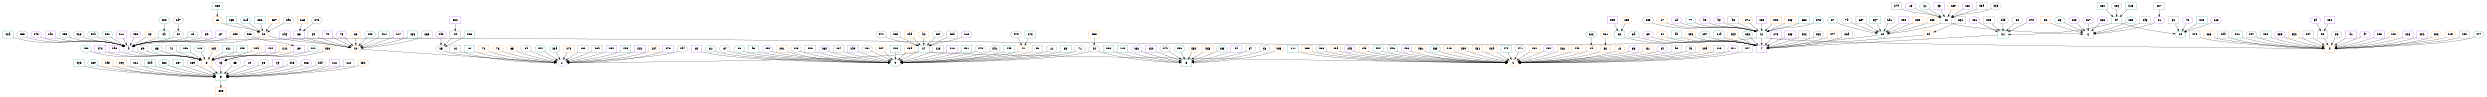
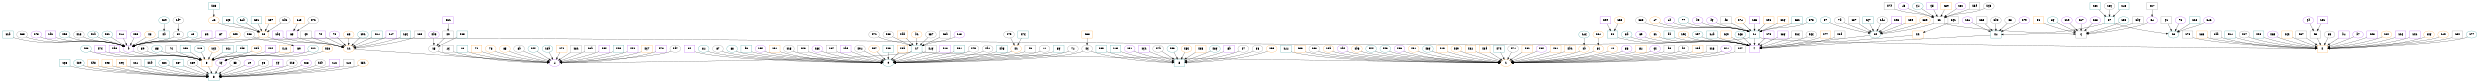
(1605, 49) -> (1598, 49)
(221, 83) -> (159, 74)
